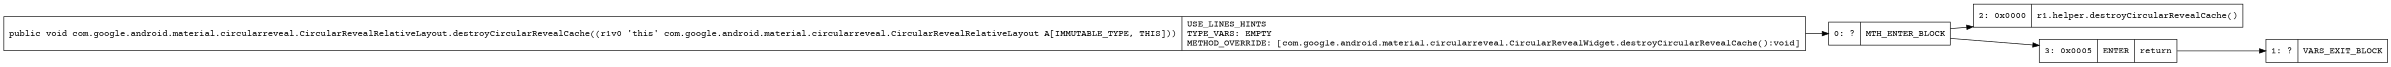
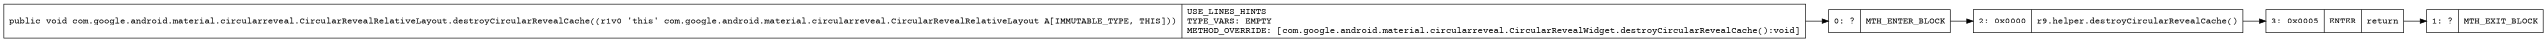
(2137, 15) -> (2137, 21)
(1992, 42) -> (2251, 21)
(2343, 51) -> (2501, 21)
